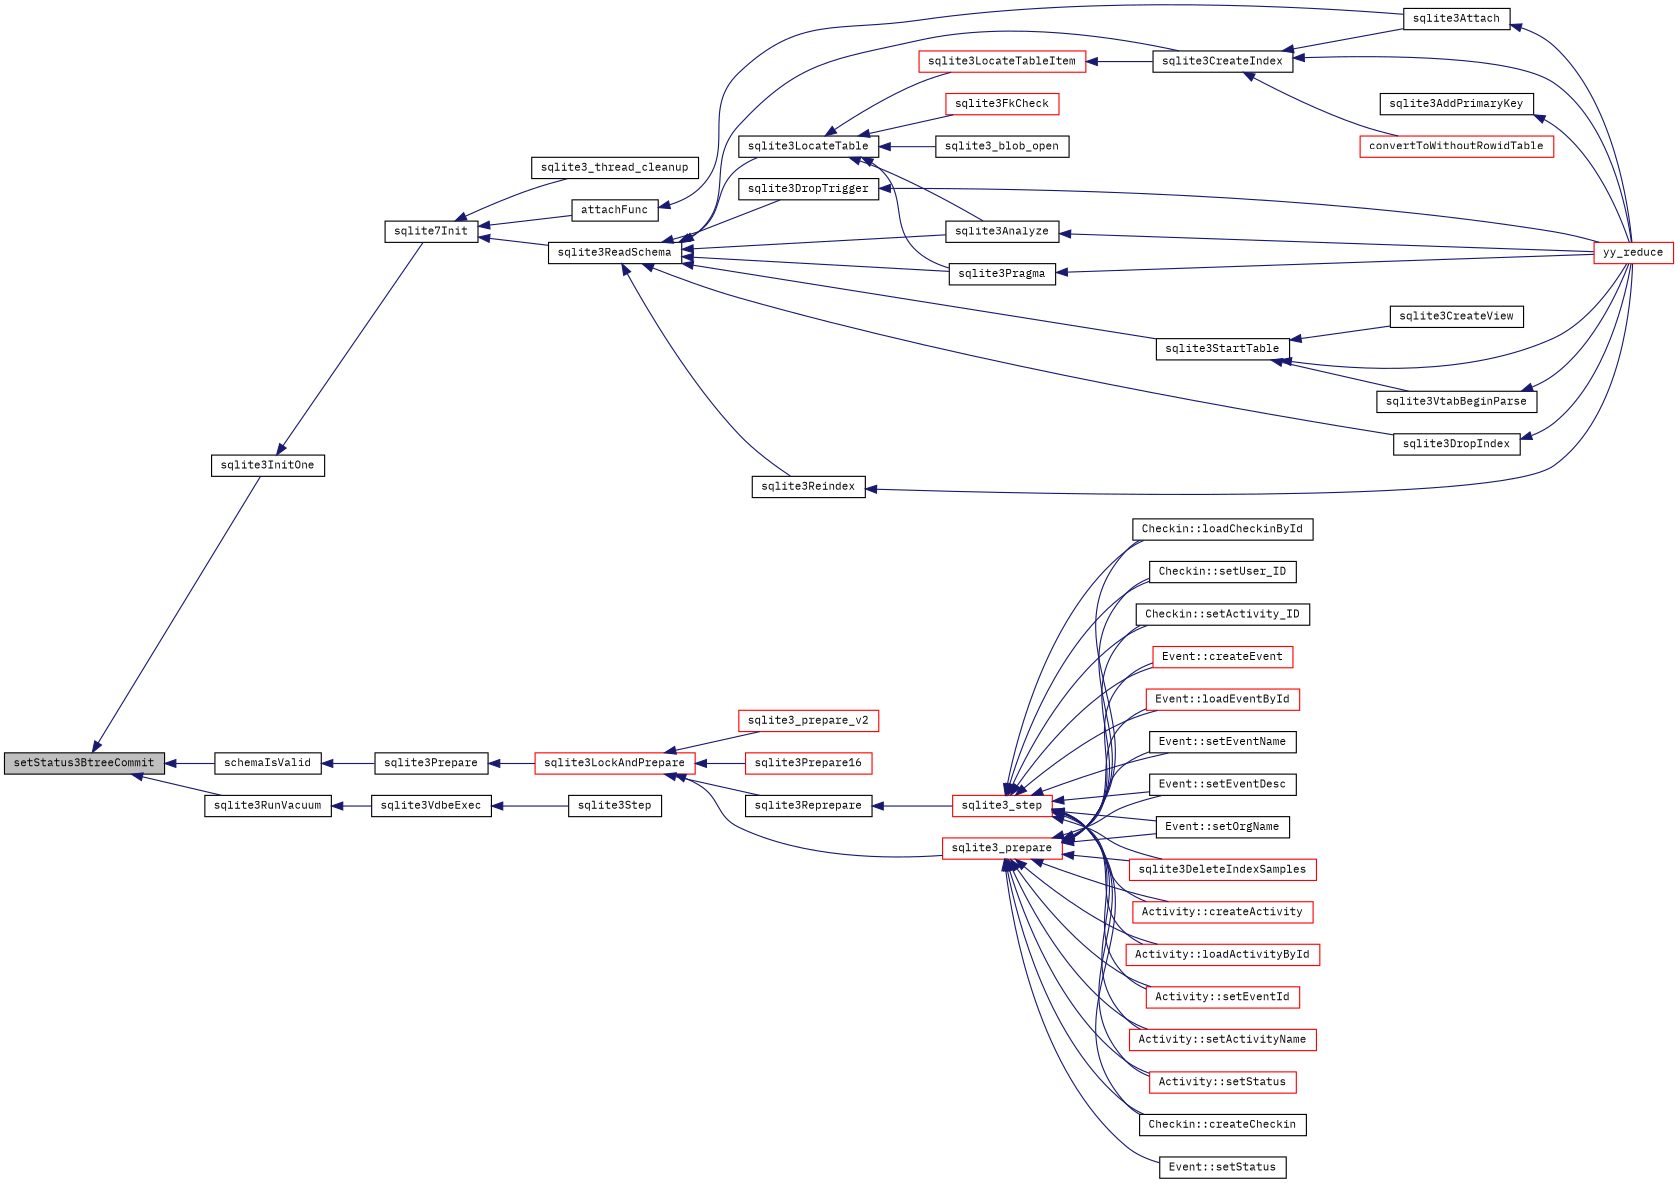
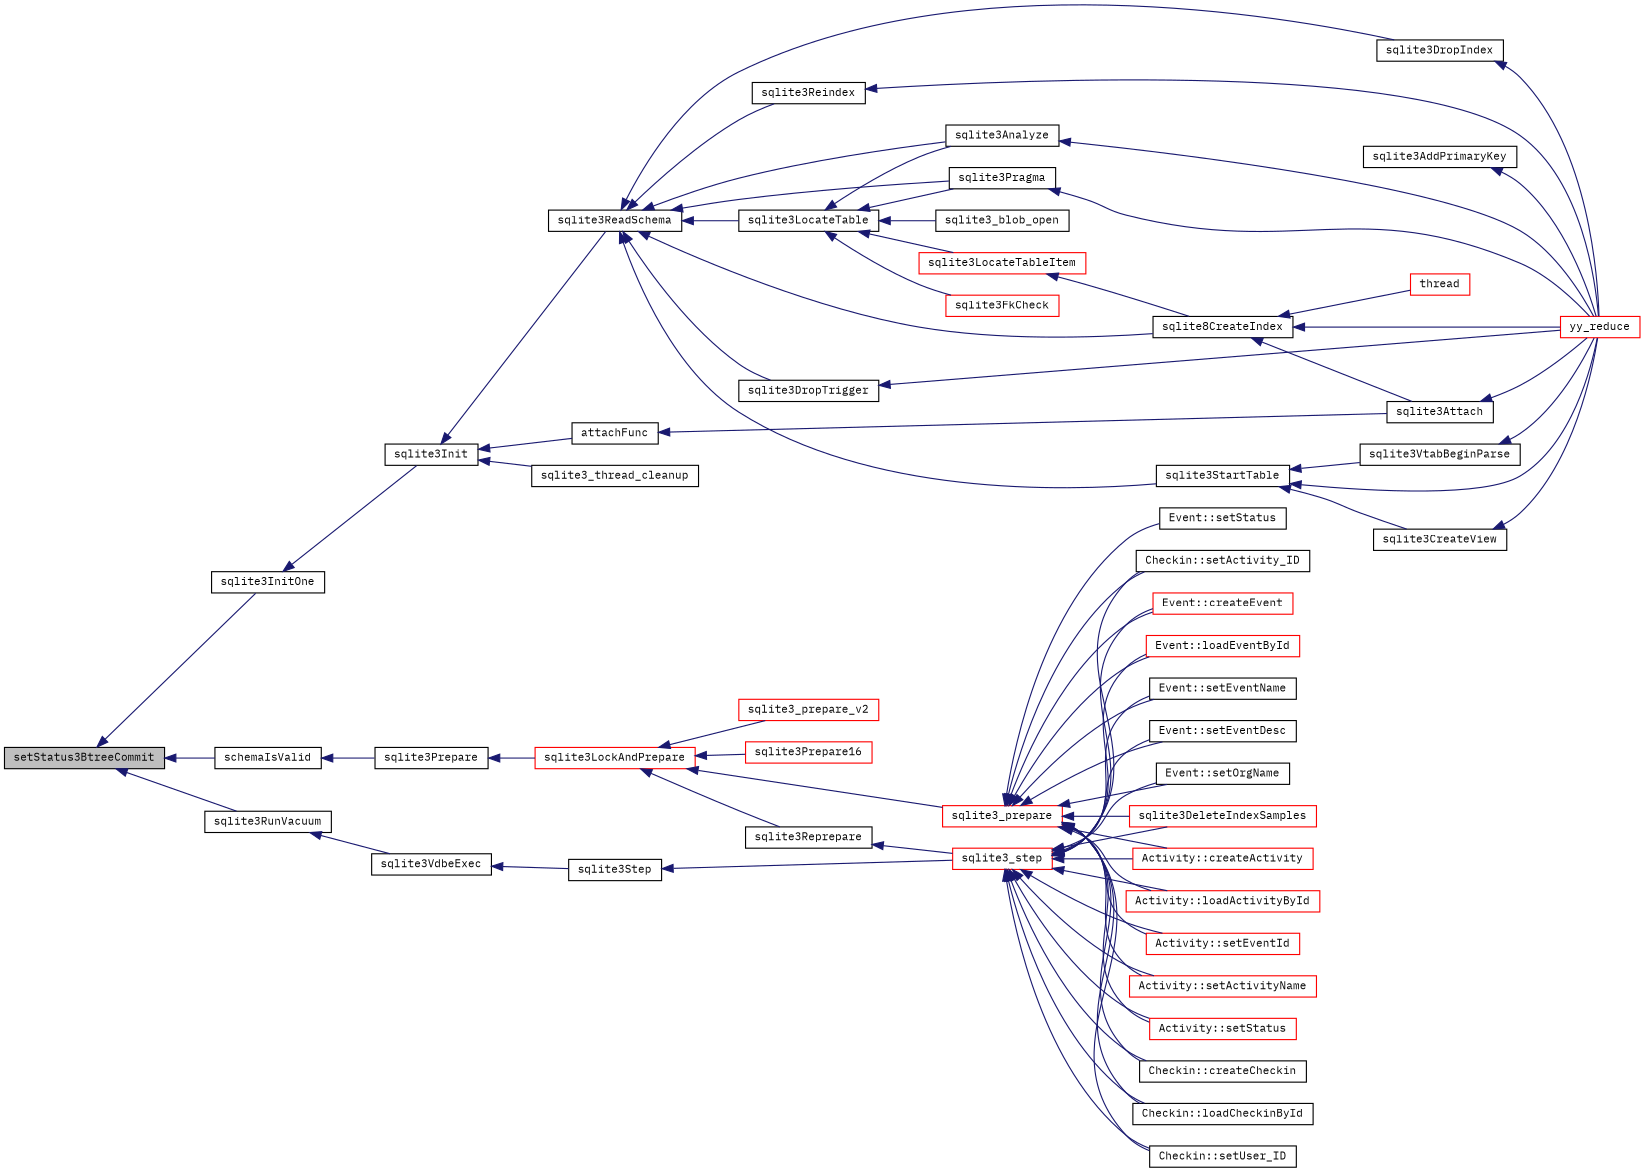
(1223, 62) -> (1223, 327)
(1457, 147) -> (1440, 285)
(432, 232) -> (432, 455)
none -> (1568, 441)
none -> (813, 864)
